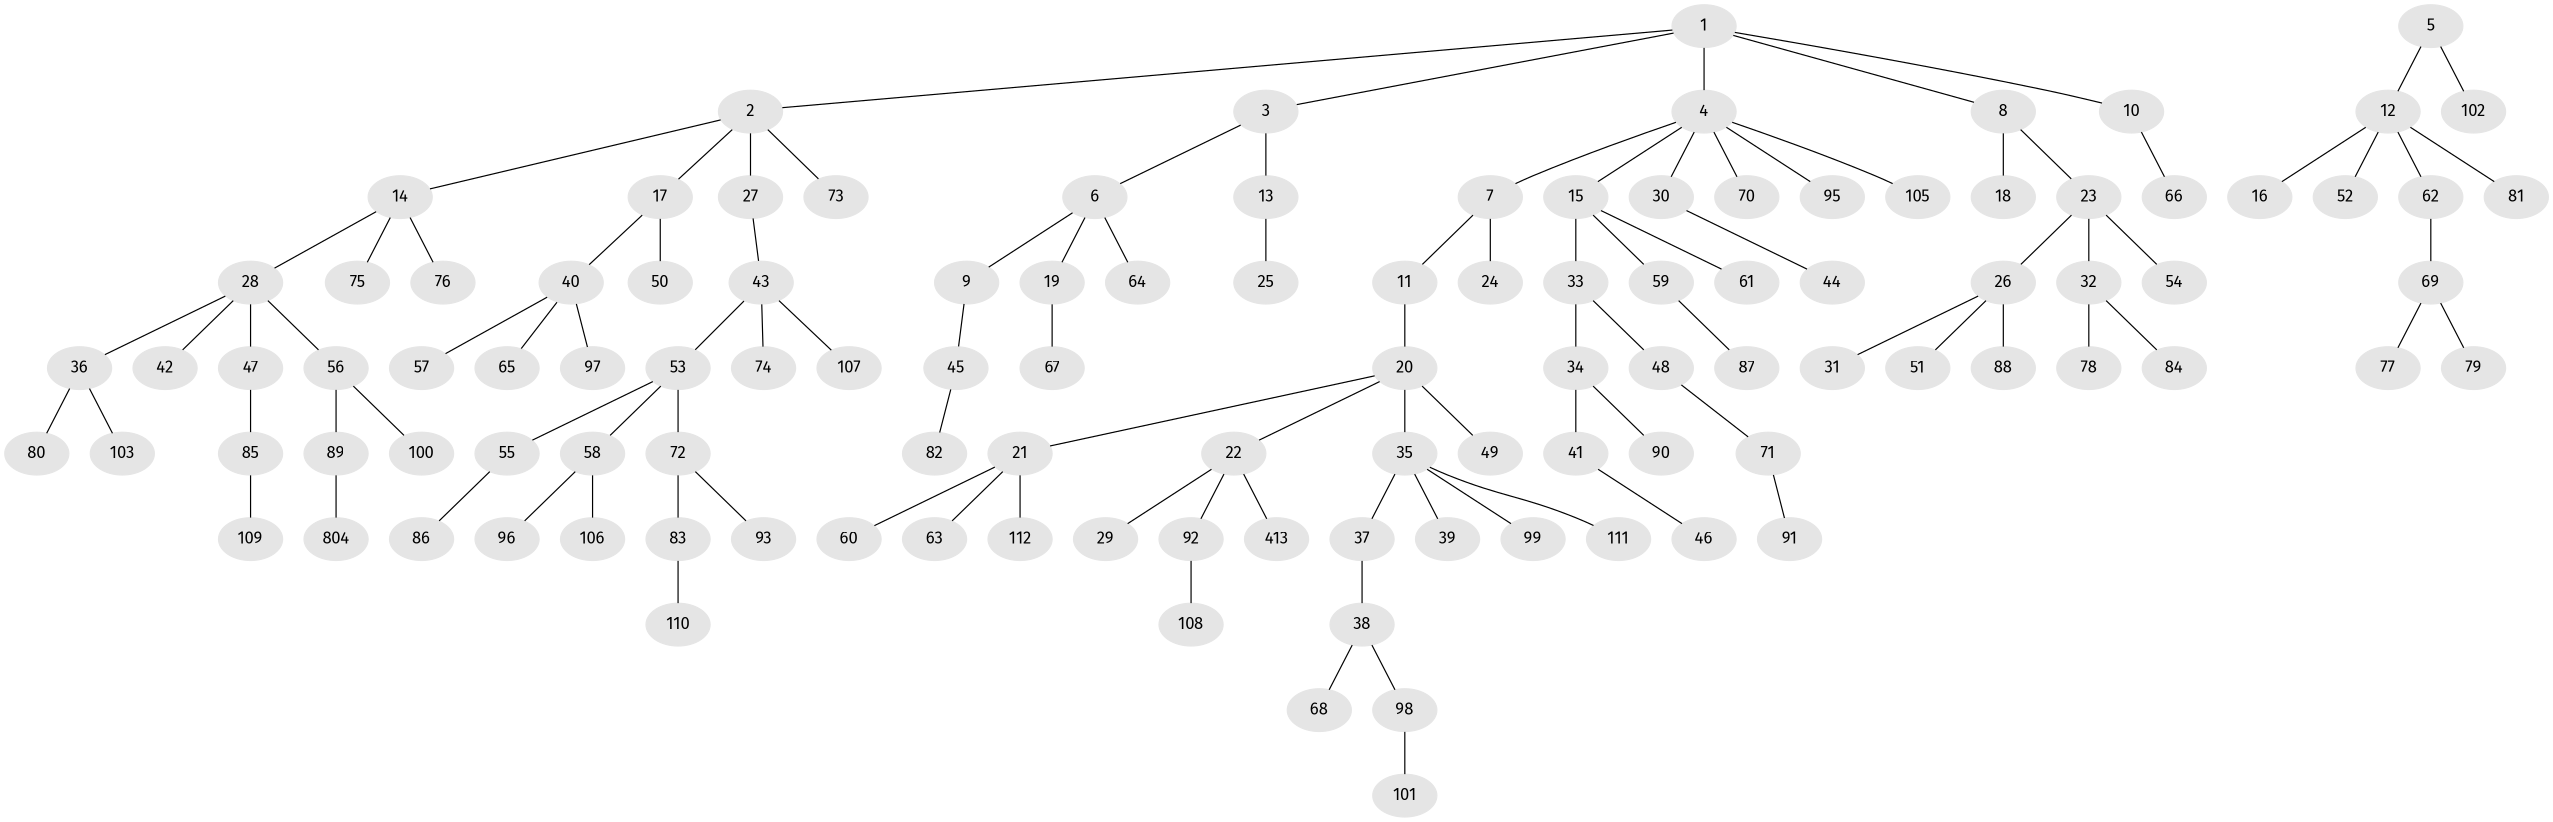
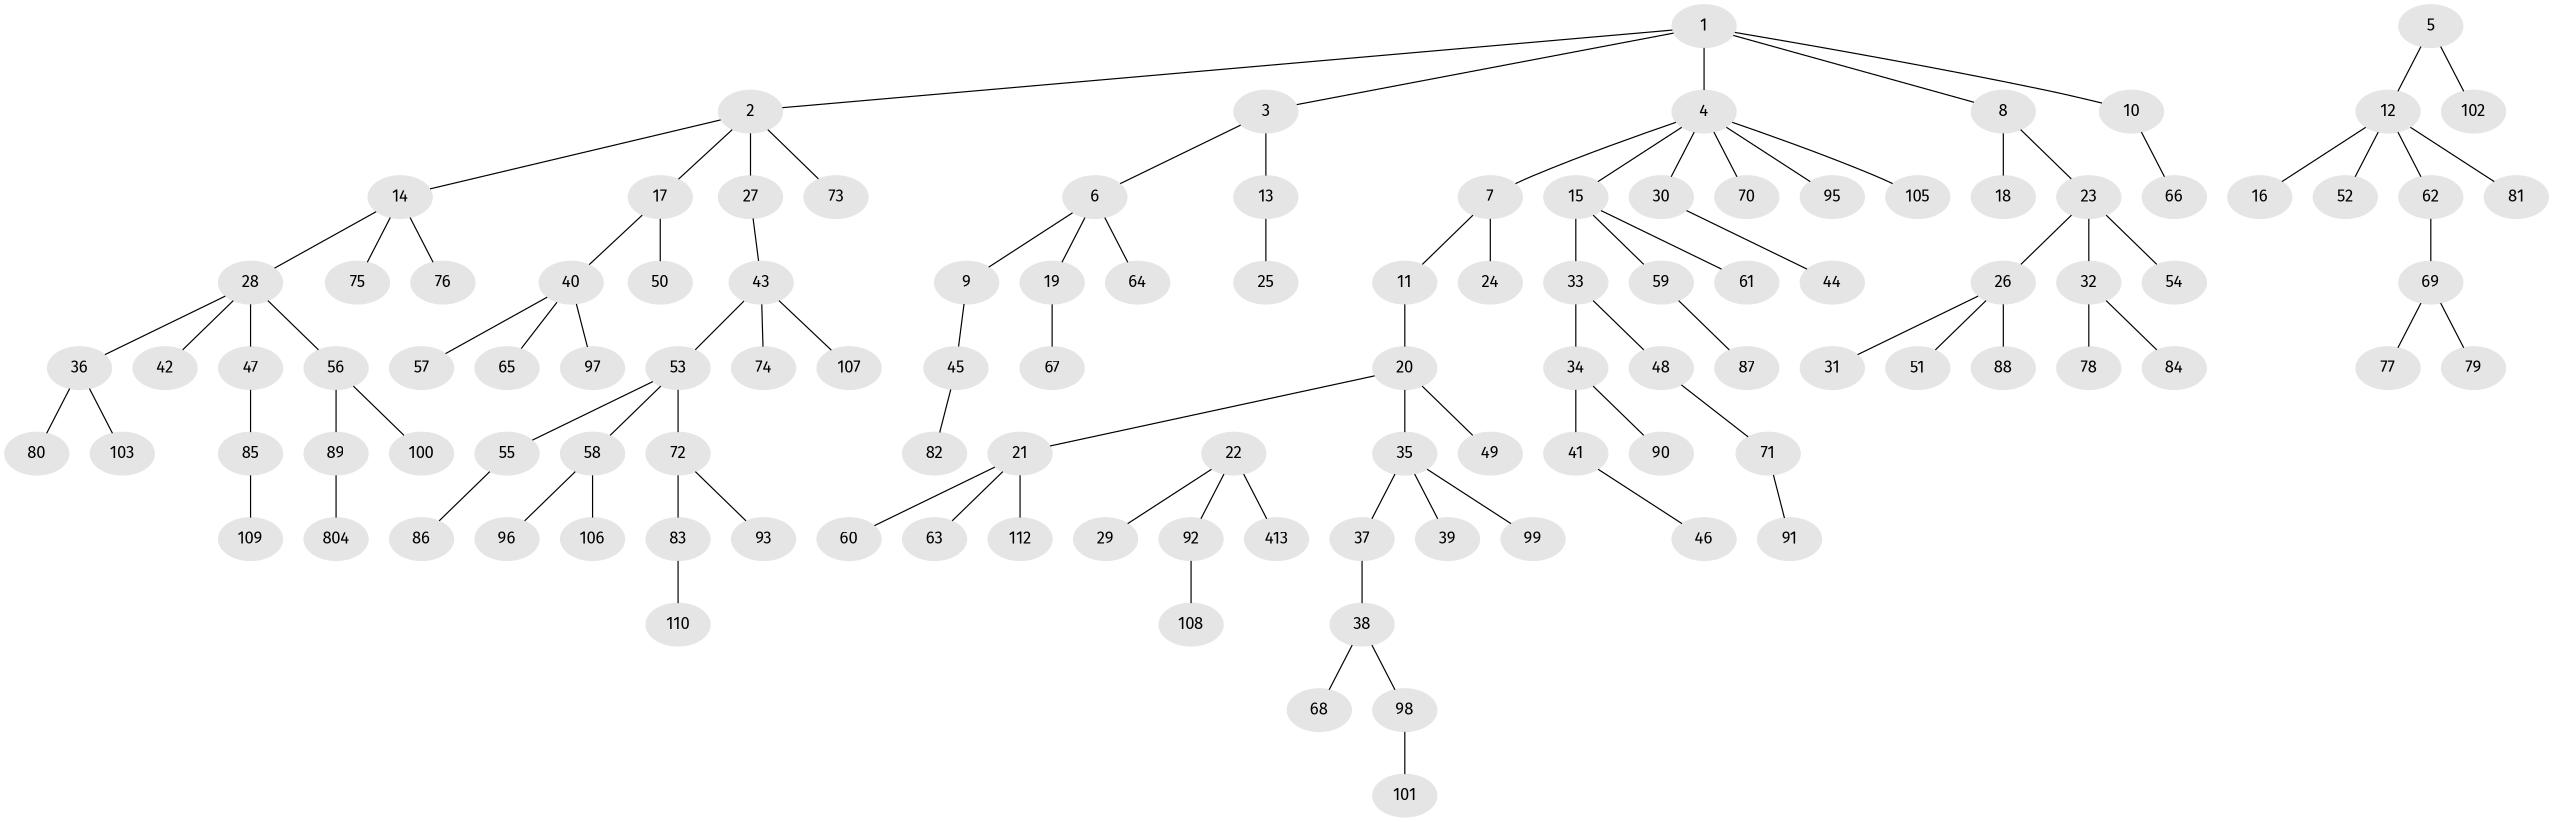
(1319, 411) -> none
(1619, 539) -> none
